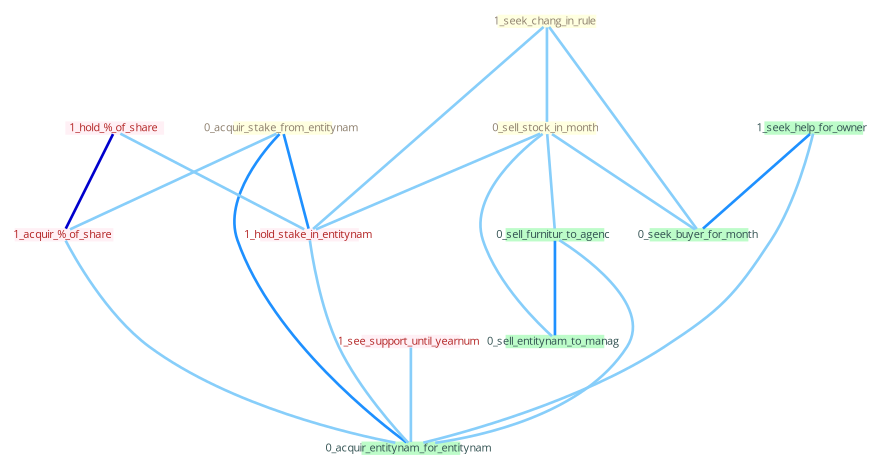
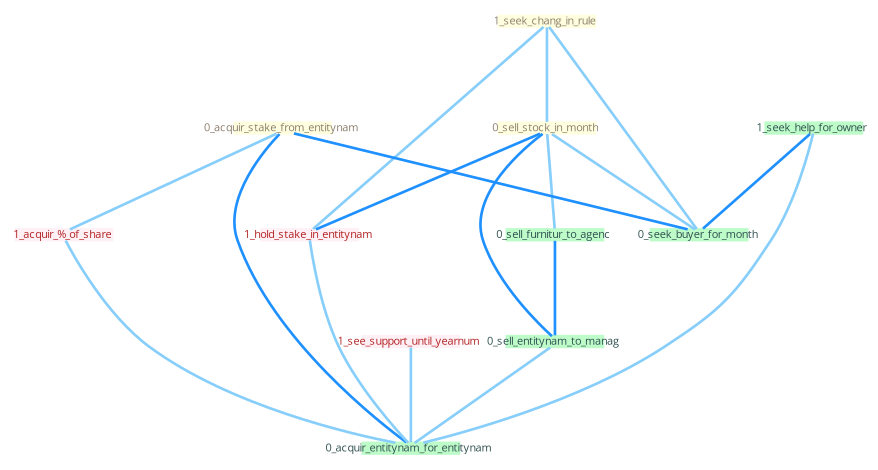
(115, 128) -> none
(296, 181) -> (520, 189)
(428, 182) -> (422, 184)
(482, 235) -> (482, 235)
(624, 351) -> (482, 395)
